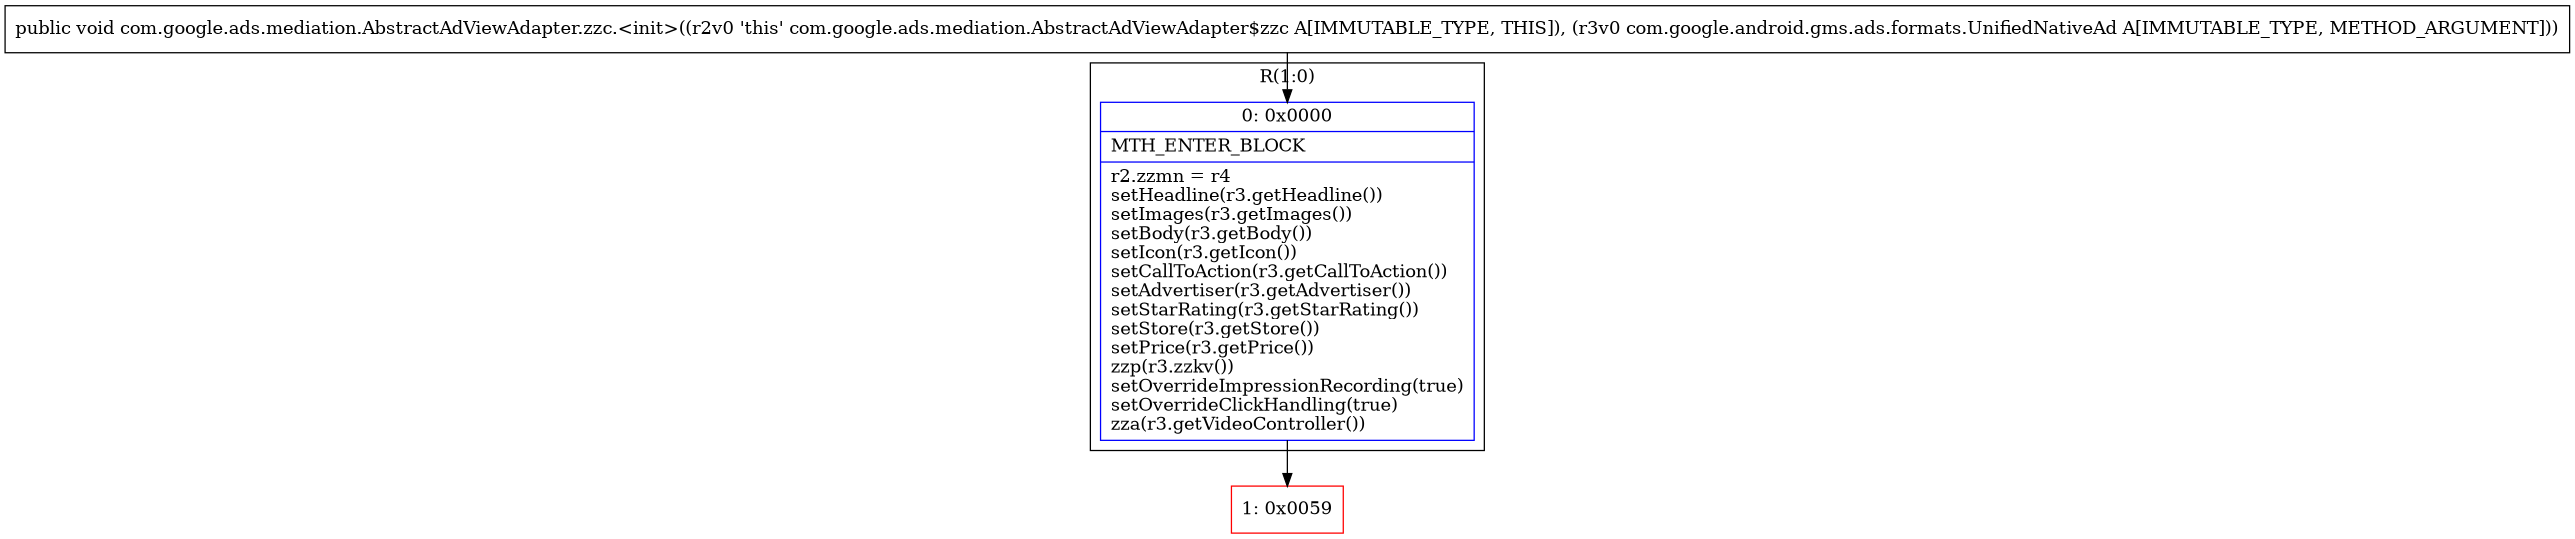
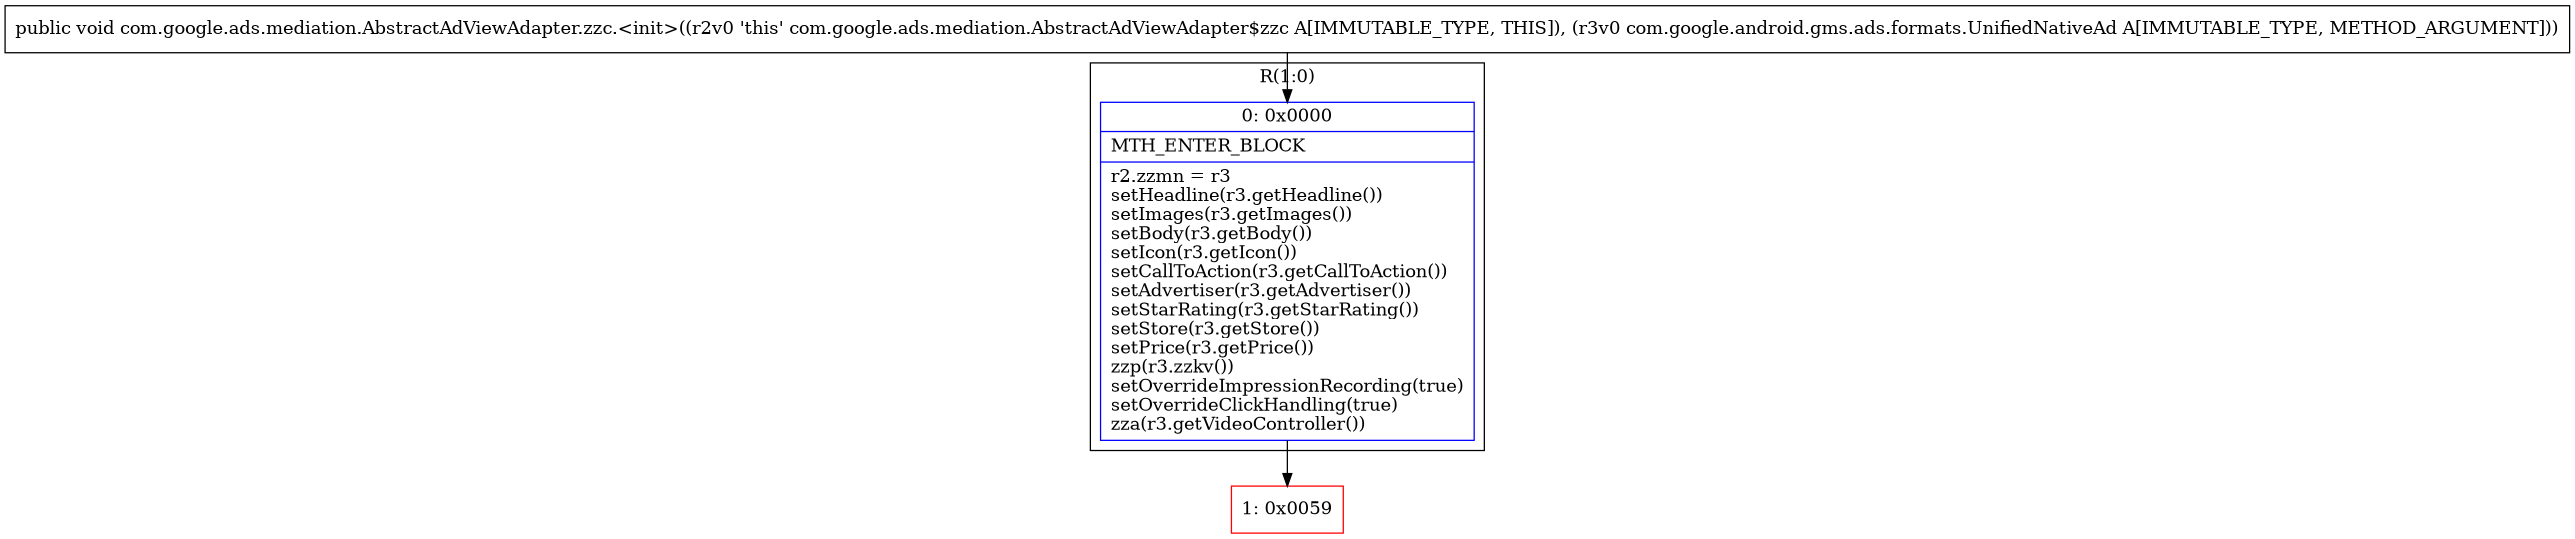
(1171, 177) -> (1171, 177)
